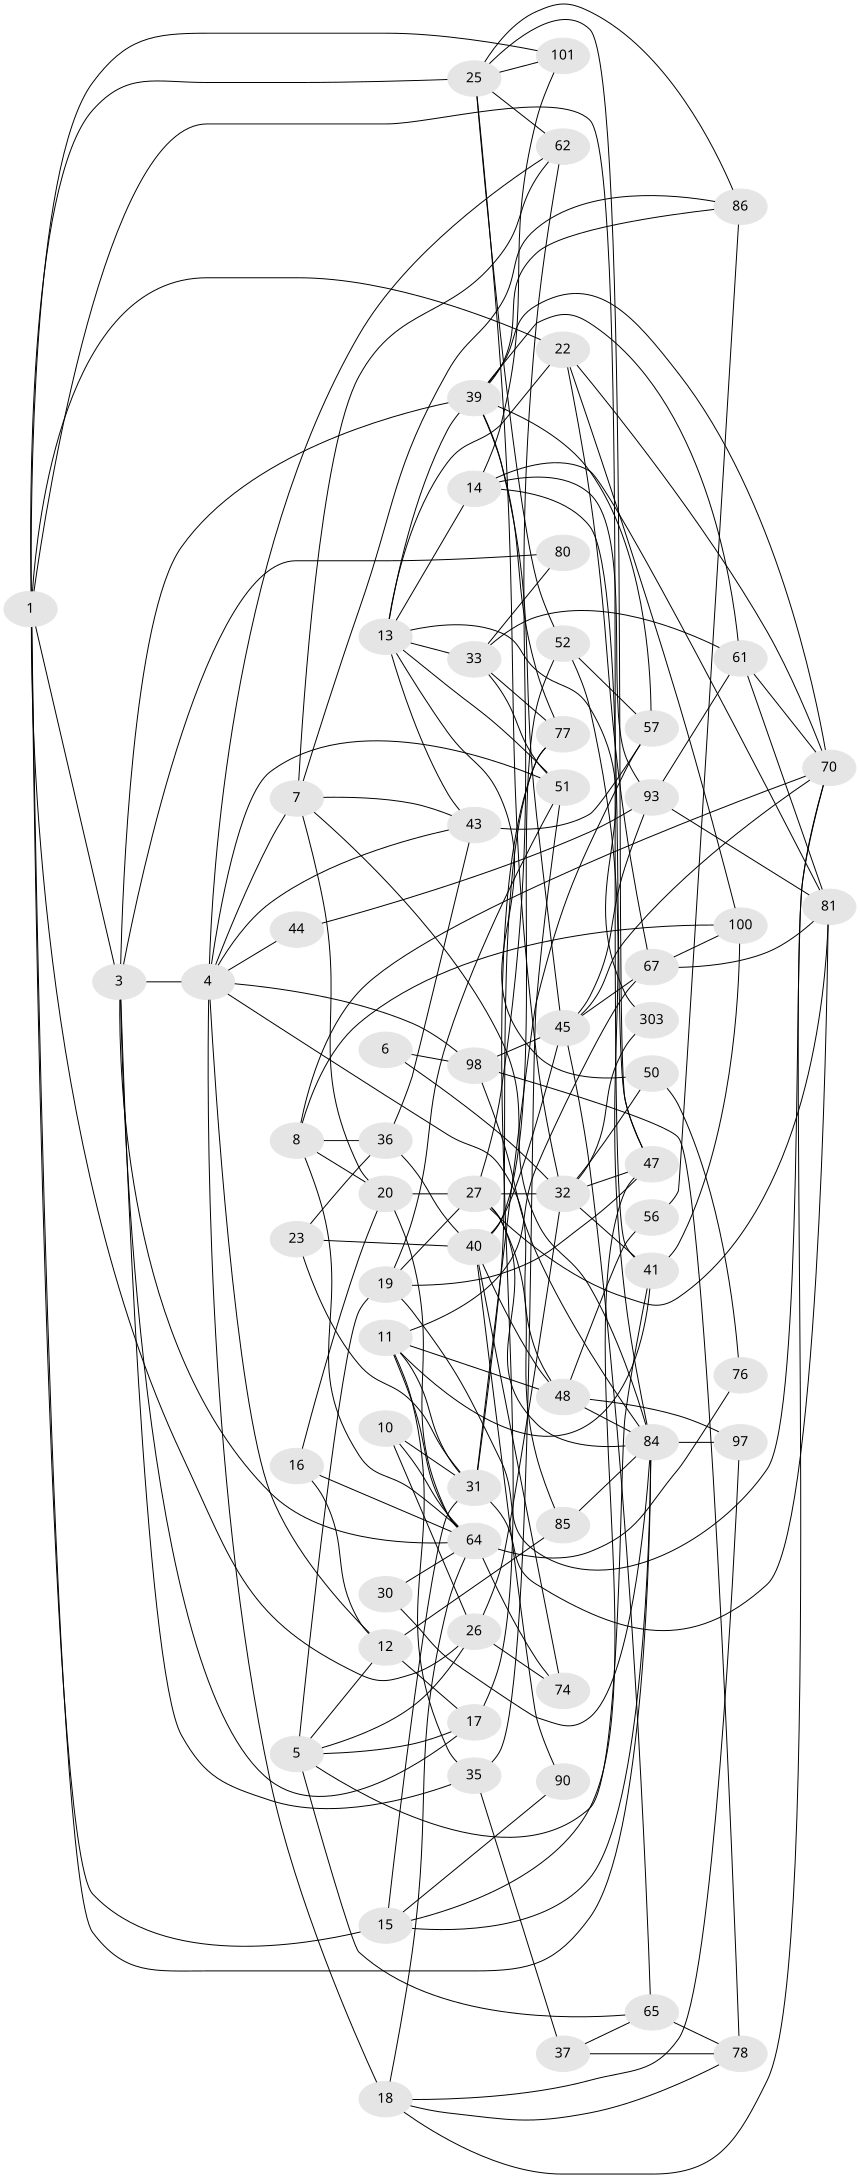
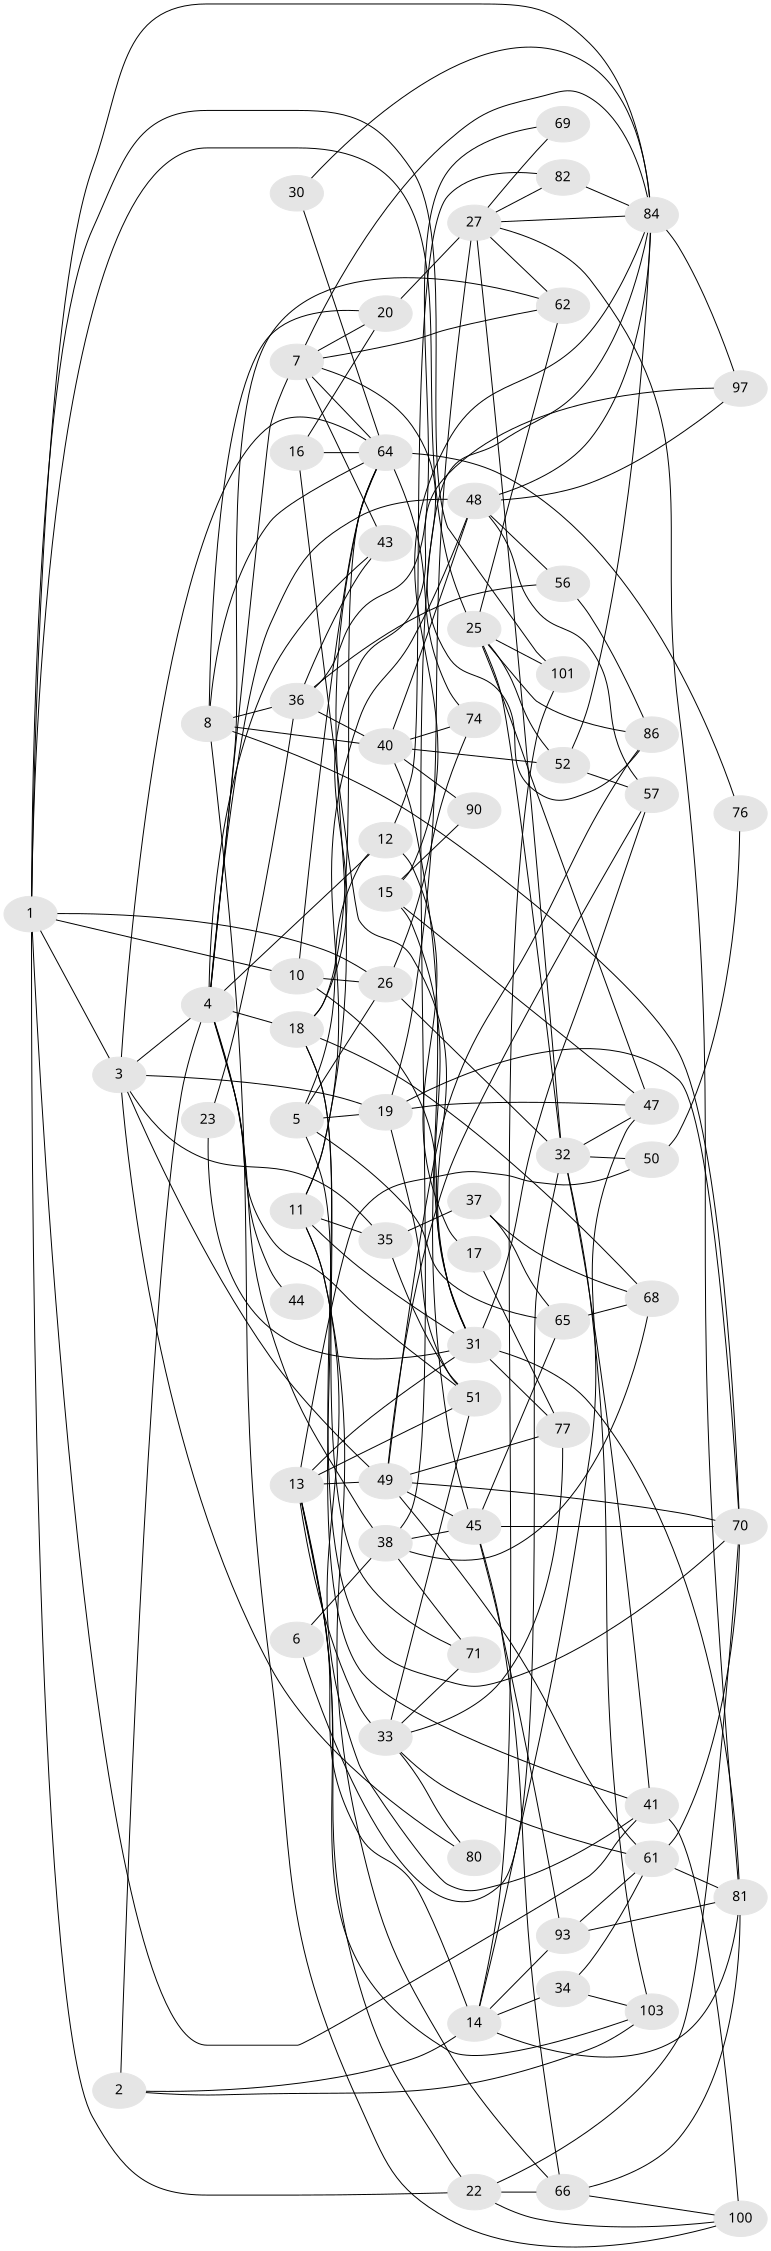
none -> (563, 124)
(474, 398) -> (386, 1481)
none -> (445, 604)
(420, 735) -> (380, 1410)
(587, 815) -> (579, 637)
(480, 875) -> none
(652, 967) -> (563, 2192)
(652, 1020) -> (652, 2012)
(474, 1066) -> (386, 1543)
(386, 1243) -> (297, 735)
(423, 1362) -> (341, 407)
(50, 1403) -> (164, 945)
(164, 1503) -> (255, 1083)
(563, 1525) -> (563, 178)
(340, 1557) -> (358, 918)
none -> (474, 1655)
(388, 1748) -> none
none -> (563, 1989)
(741, 2054) -> (652, 1299)
none -> (119, 2091)
